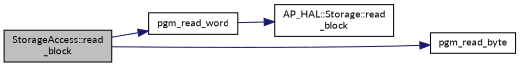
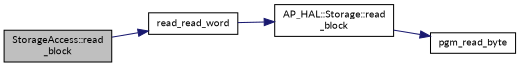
(193, 24) -> (193, 24)
(266, 47) -> (407, 32)
